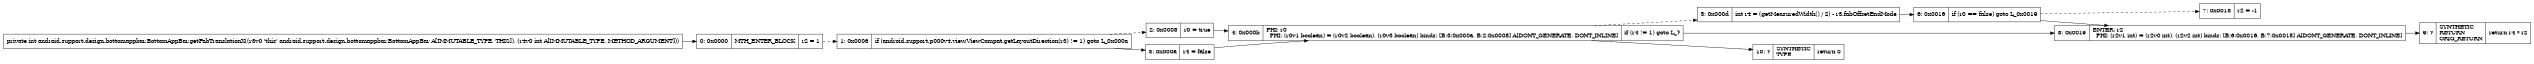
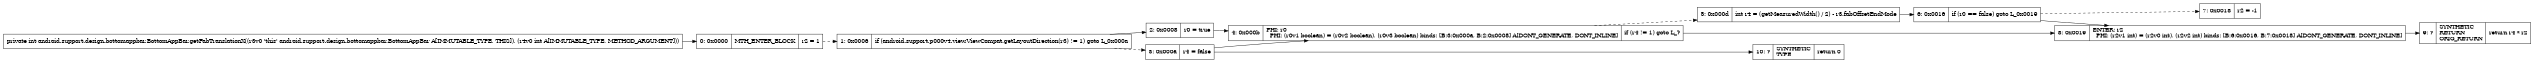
(1126, 33) -> (1126, 33)
(1670, 45) -> (1481, 52)
(1128, 49) -> (1128, 49)
